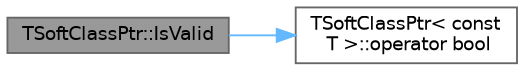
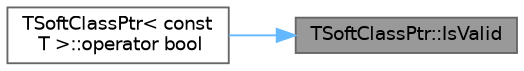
(253, 35) -> (253, 35)
